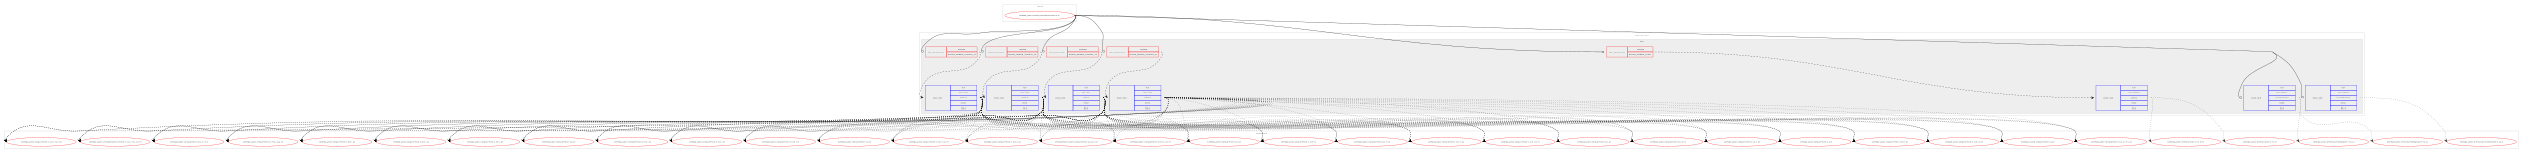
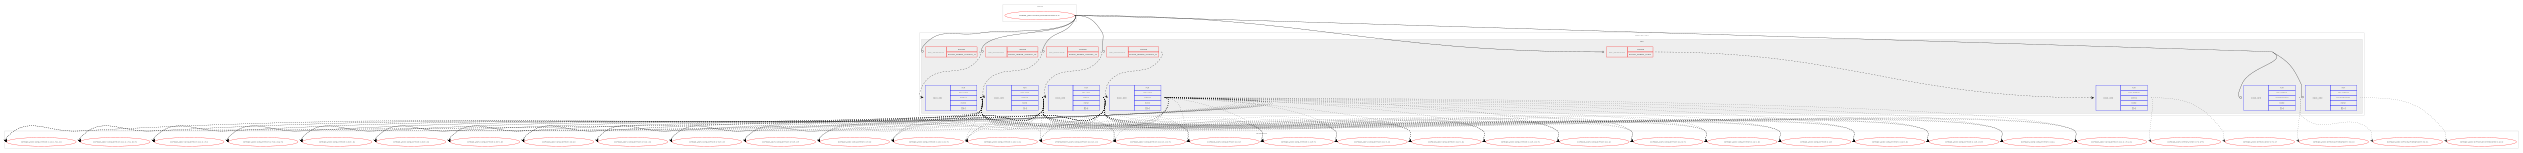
(115, 142) -> (115, 142)
